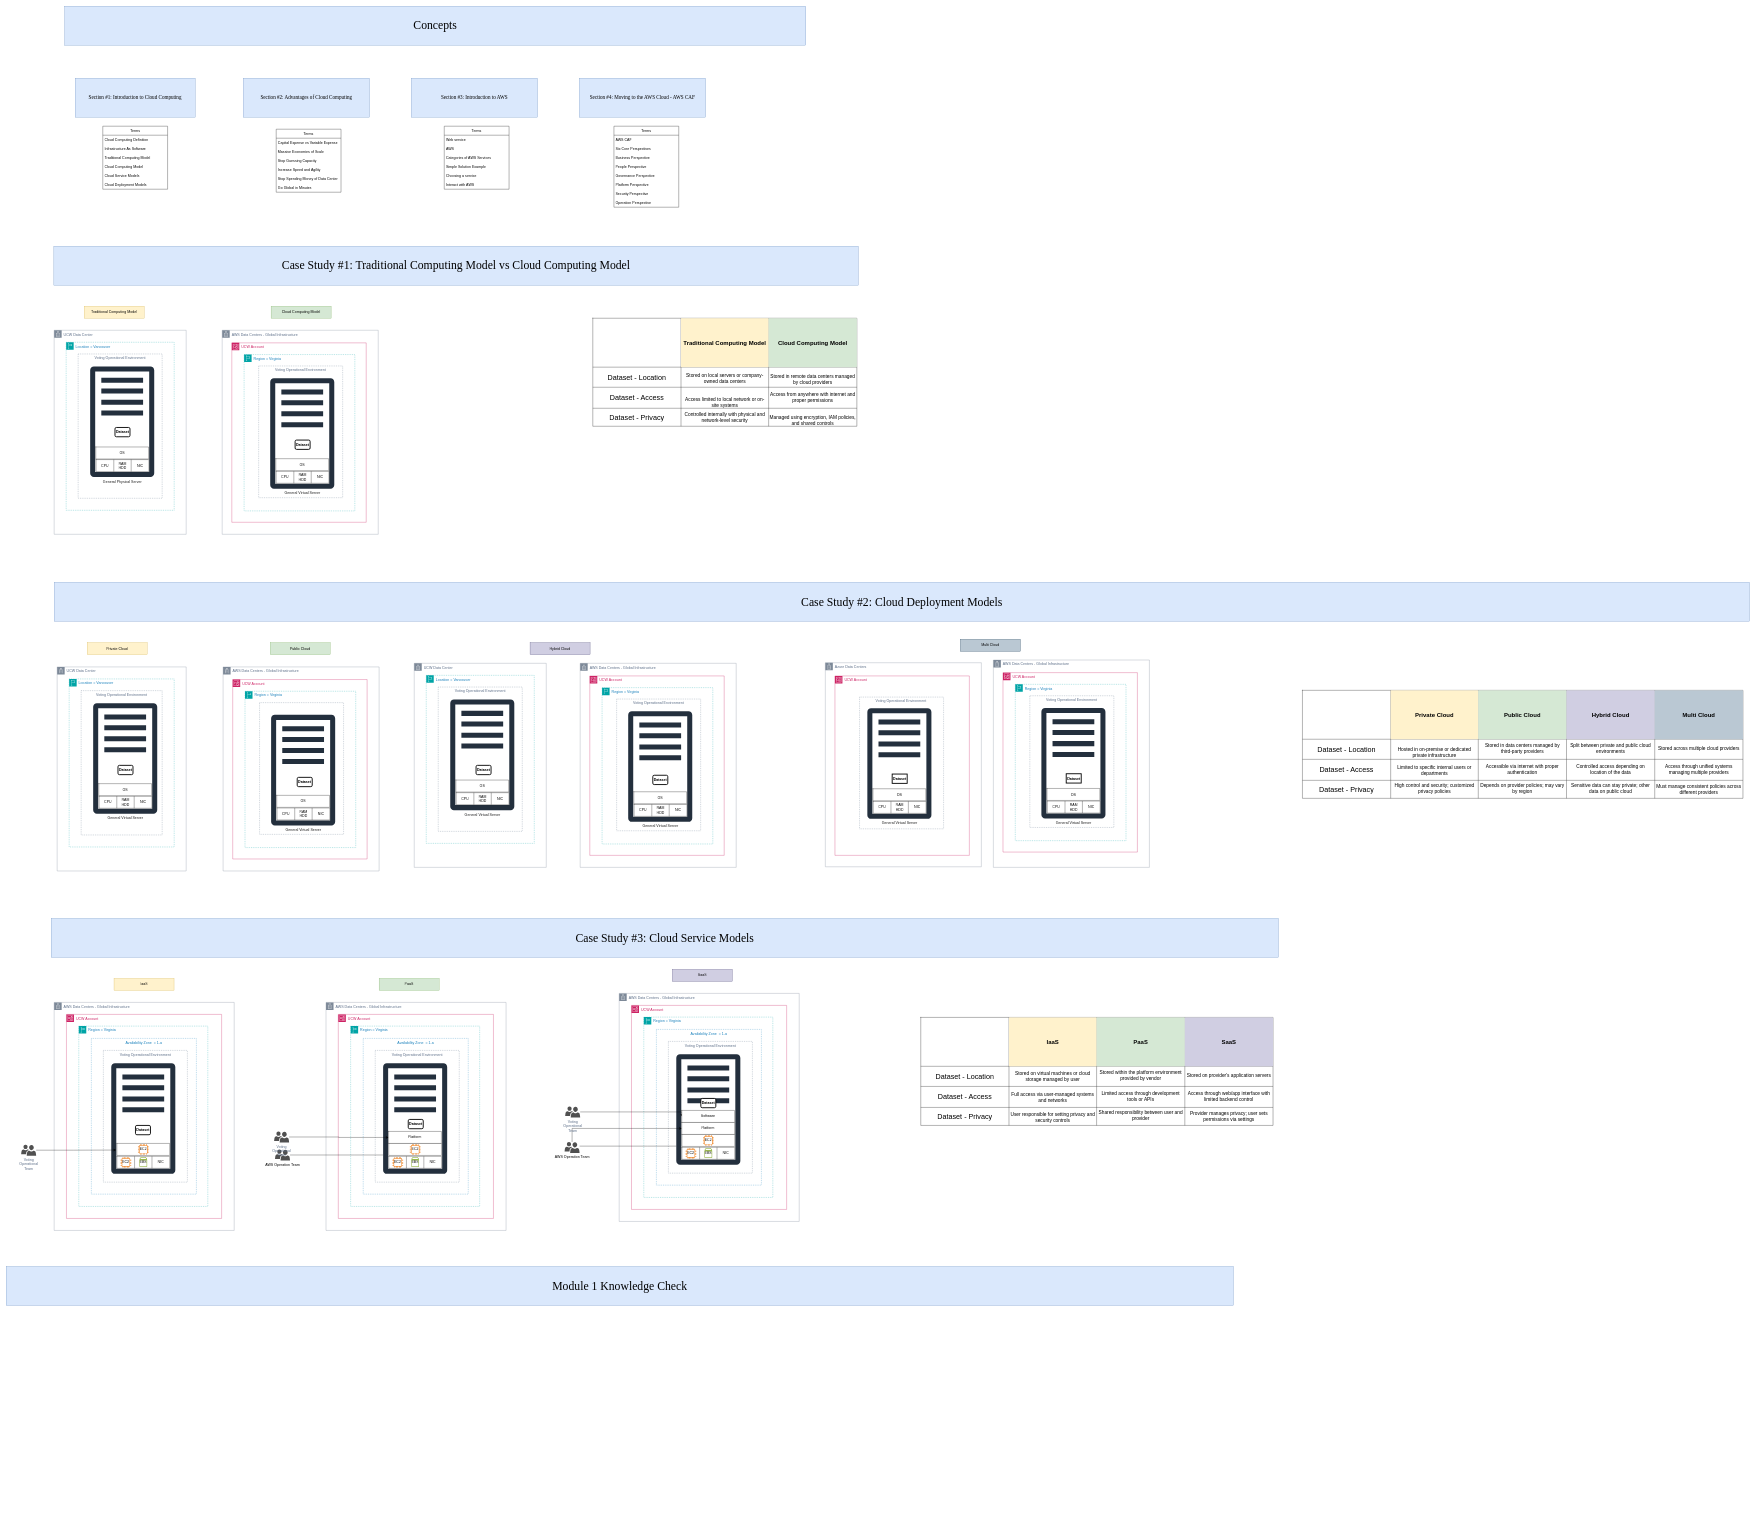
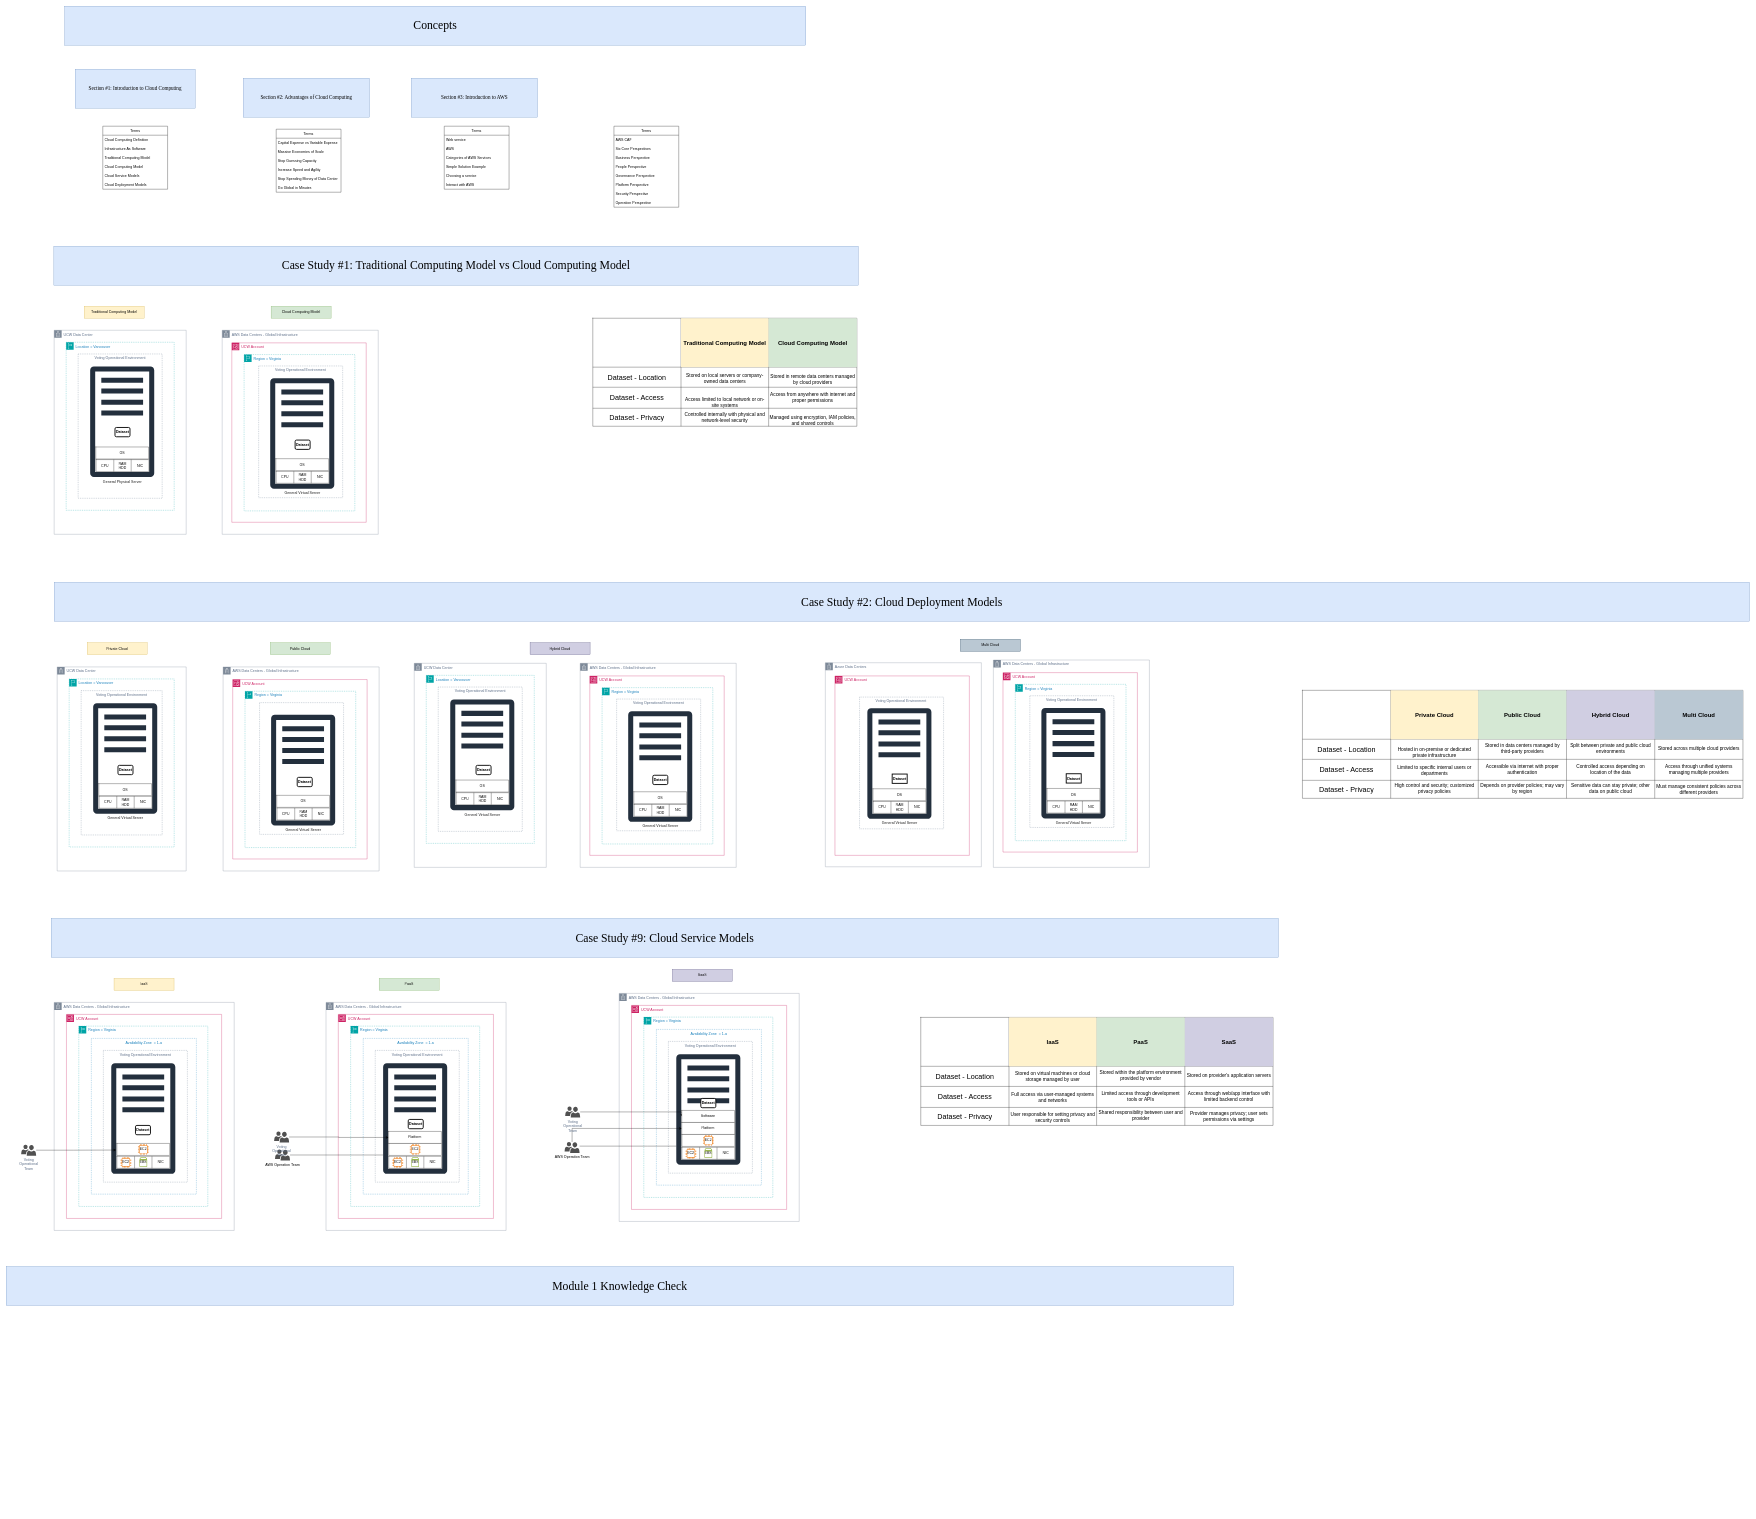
(135, 98) -> (135, 89)
(642, 98) -> none
(665, 938) -> (665, 938)
